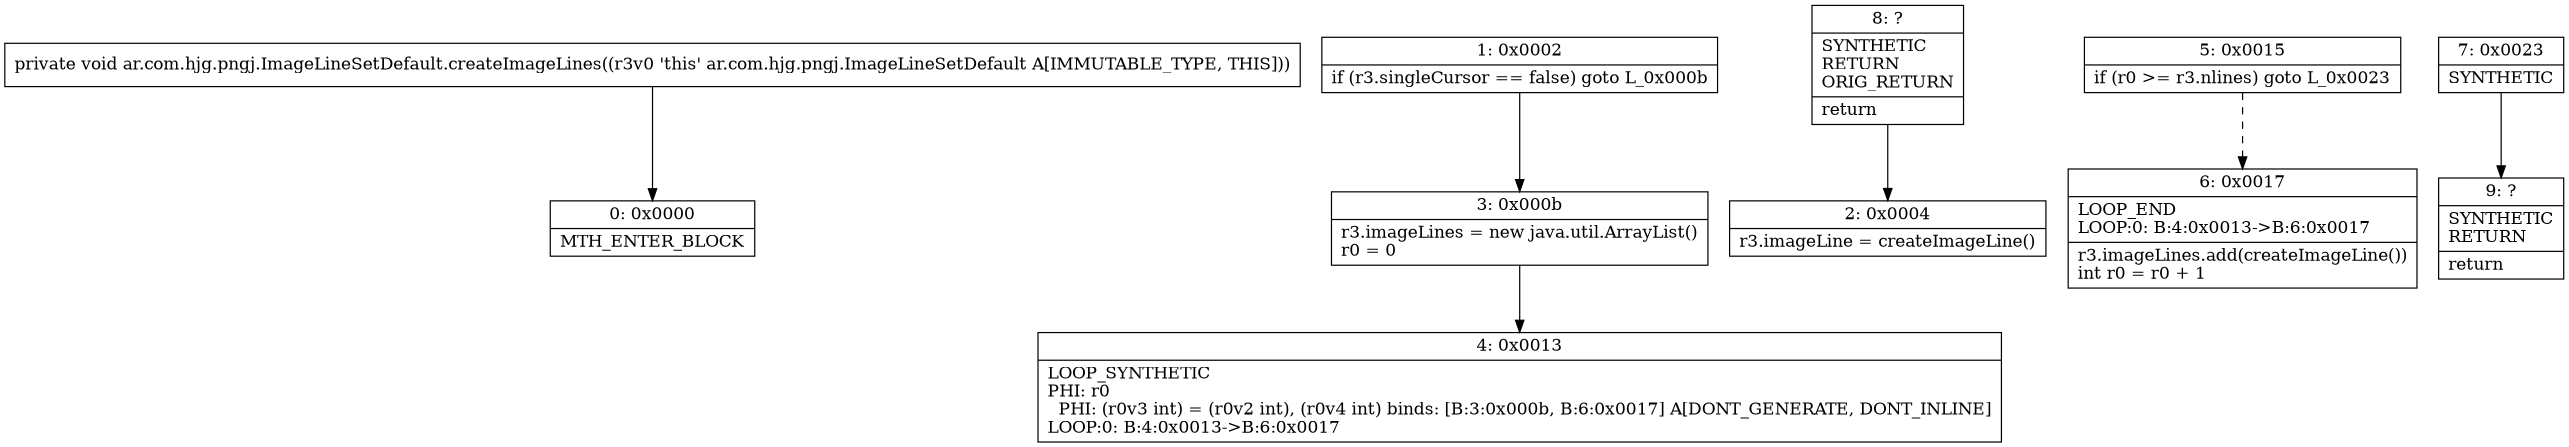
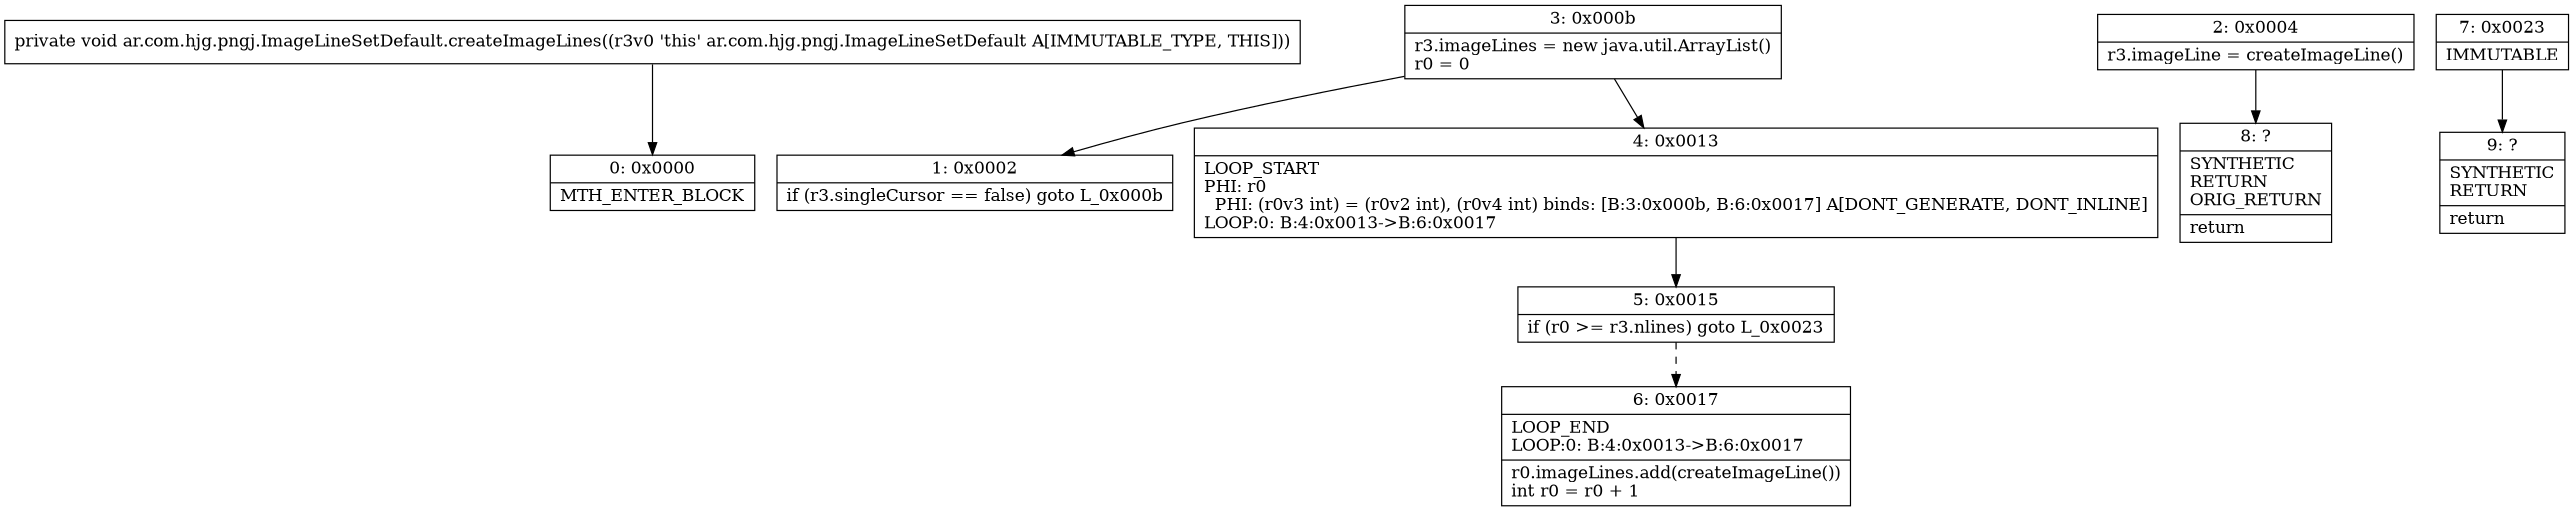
(2501, 78) -> (2502, 55)
(1520, 136) -> (1238, 110)
(1888, 156) -> (2256, 90)
none -> (1676, 256)
(2243, 256) -> (1676, 473)
(1129, 373) -> (1262, 169)
